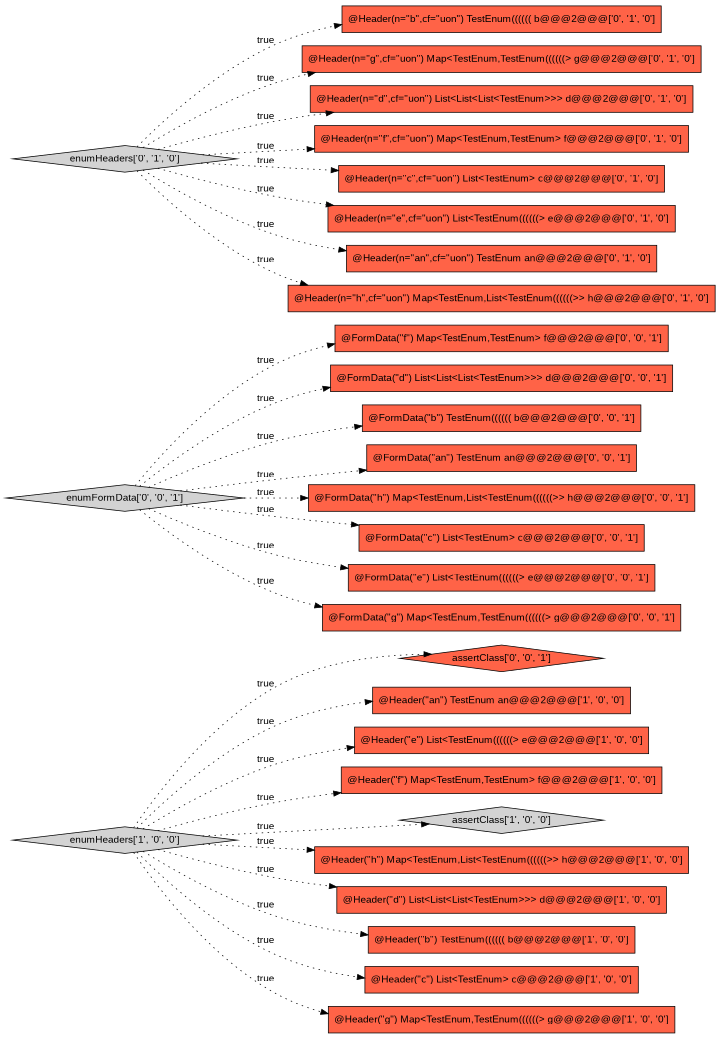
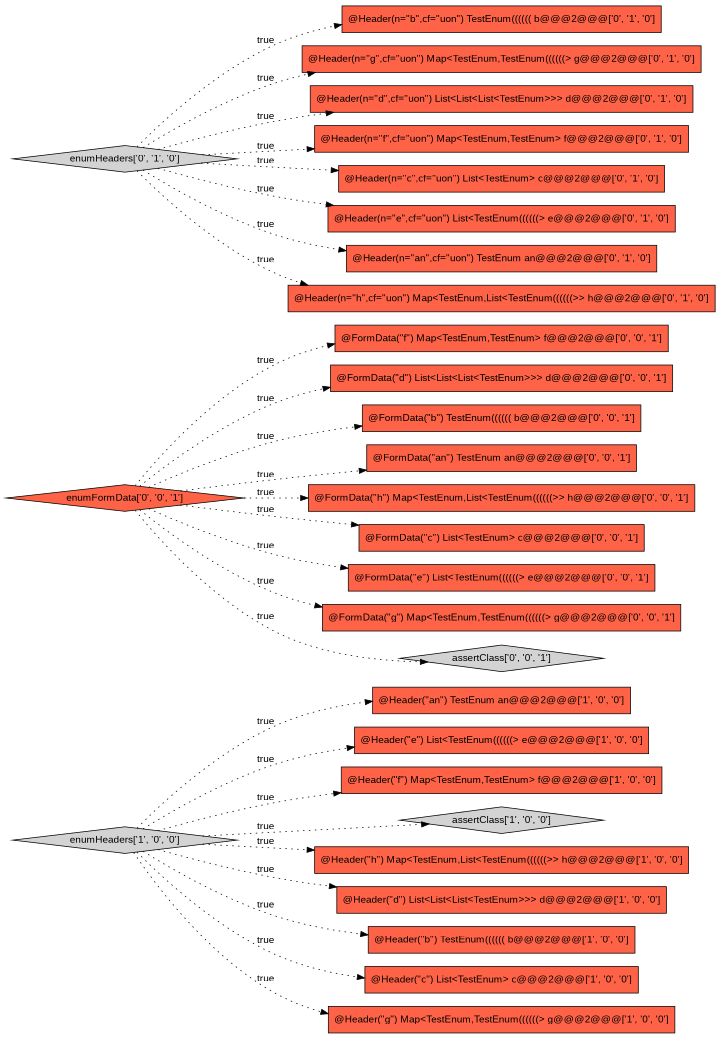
(125, 498) -> (125, 498)
(502, 658) -> (502, 658)
(255, 700) -> (259, 623)
